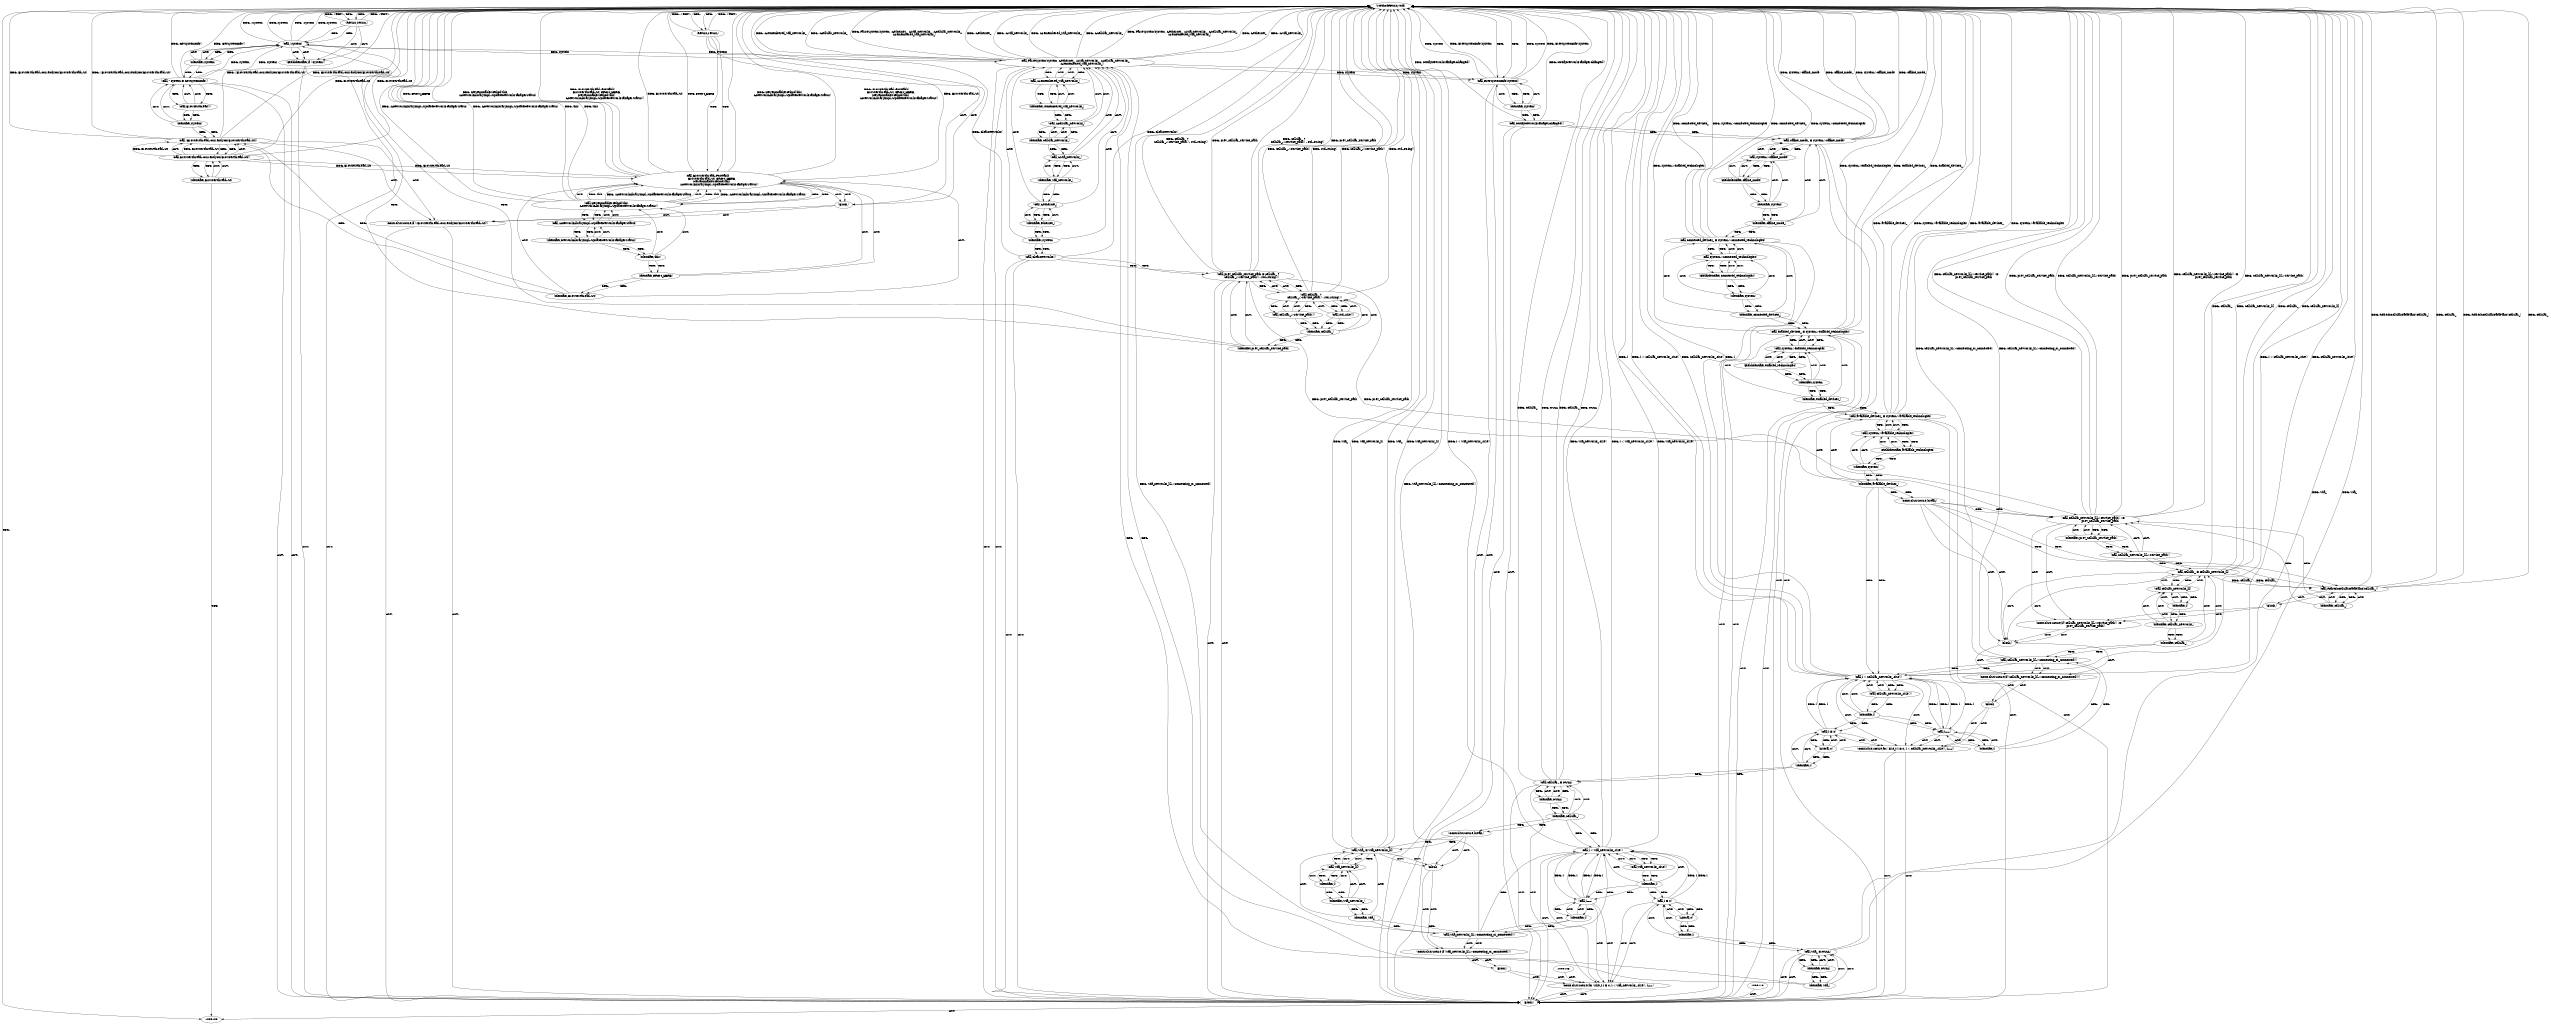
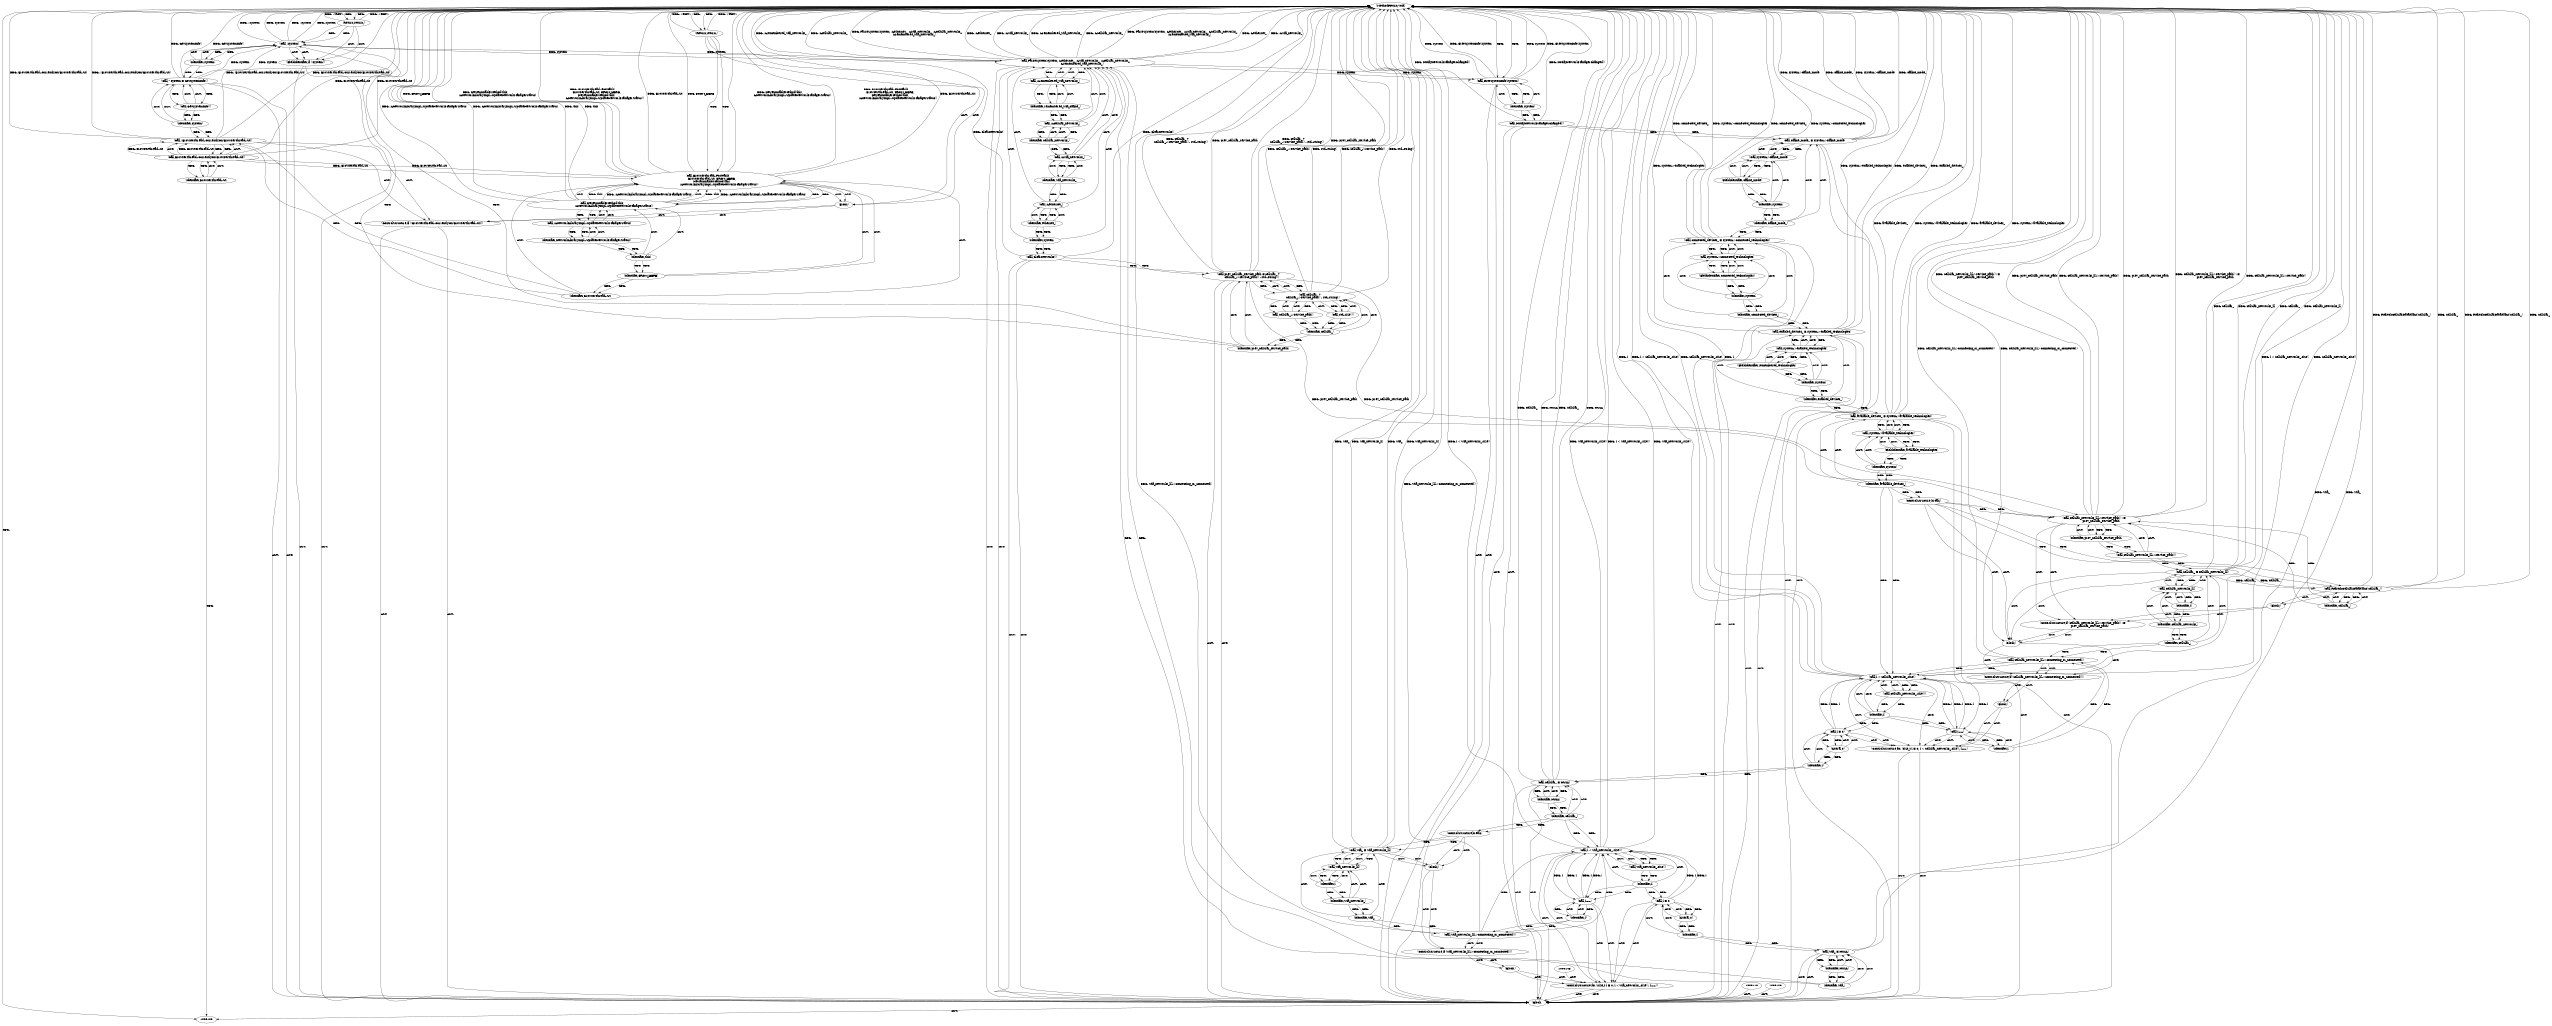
(195, 107) -> (196, 107)
(1057, 107) -> (1055, 107)
(1770, 366) -> (1767, 366)
none -> (1775, 986)
